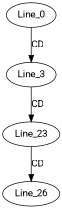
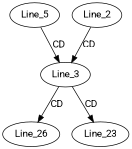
(31, 15) -> (35, 15)
none -> (97, 15)
(31, 161) -> (50, 101)
